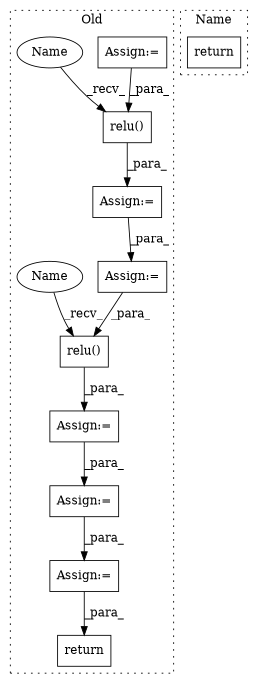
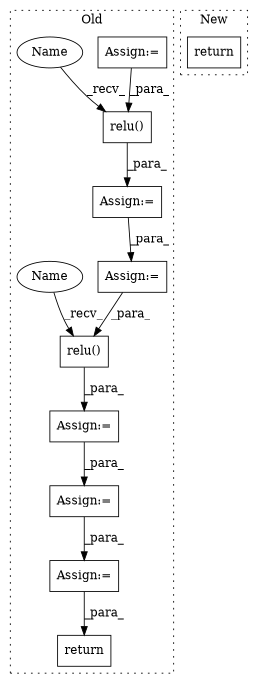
(214, 20) -> (214, 20)
